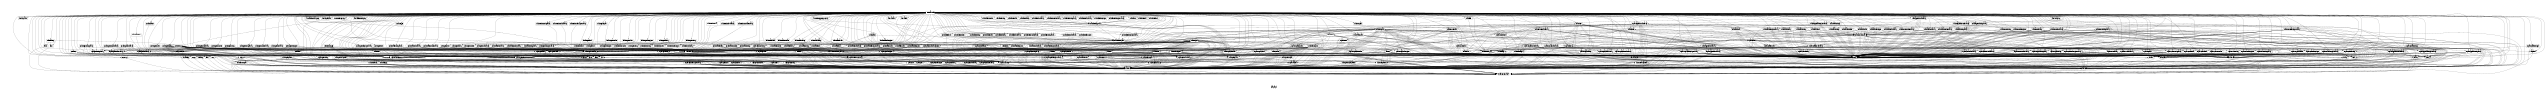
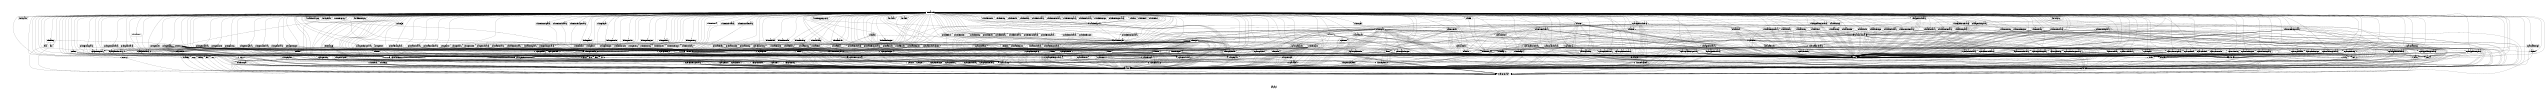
(150, 24) -> none
